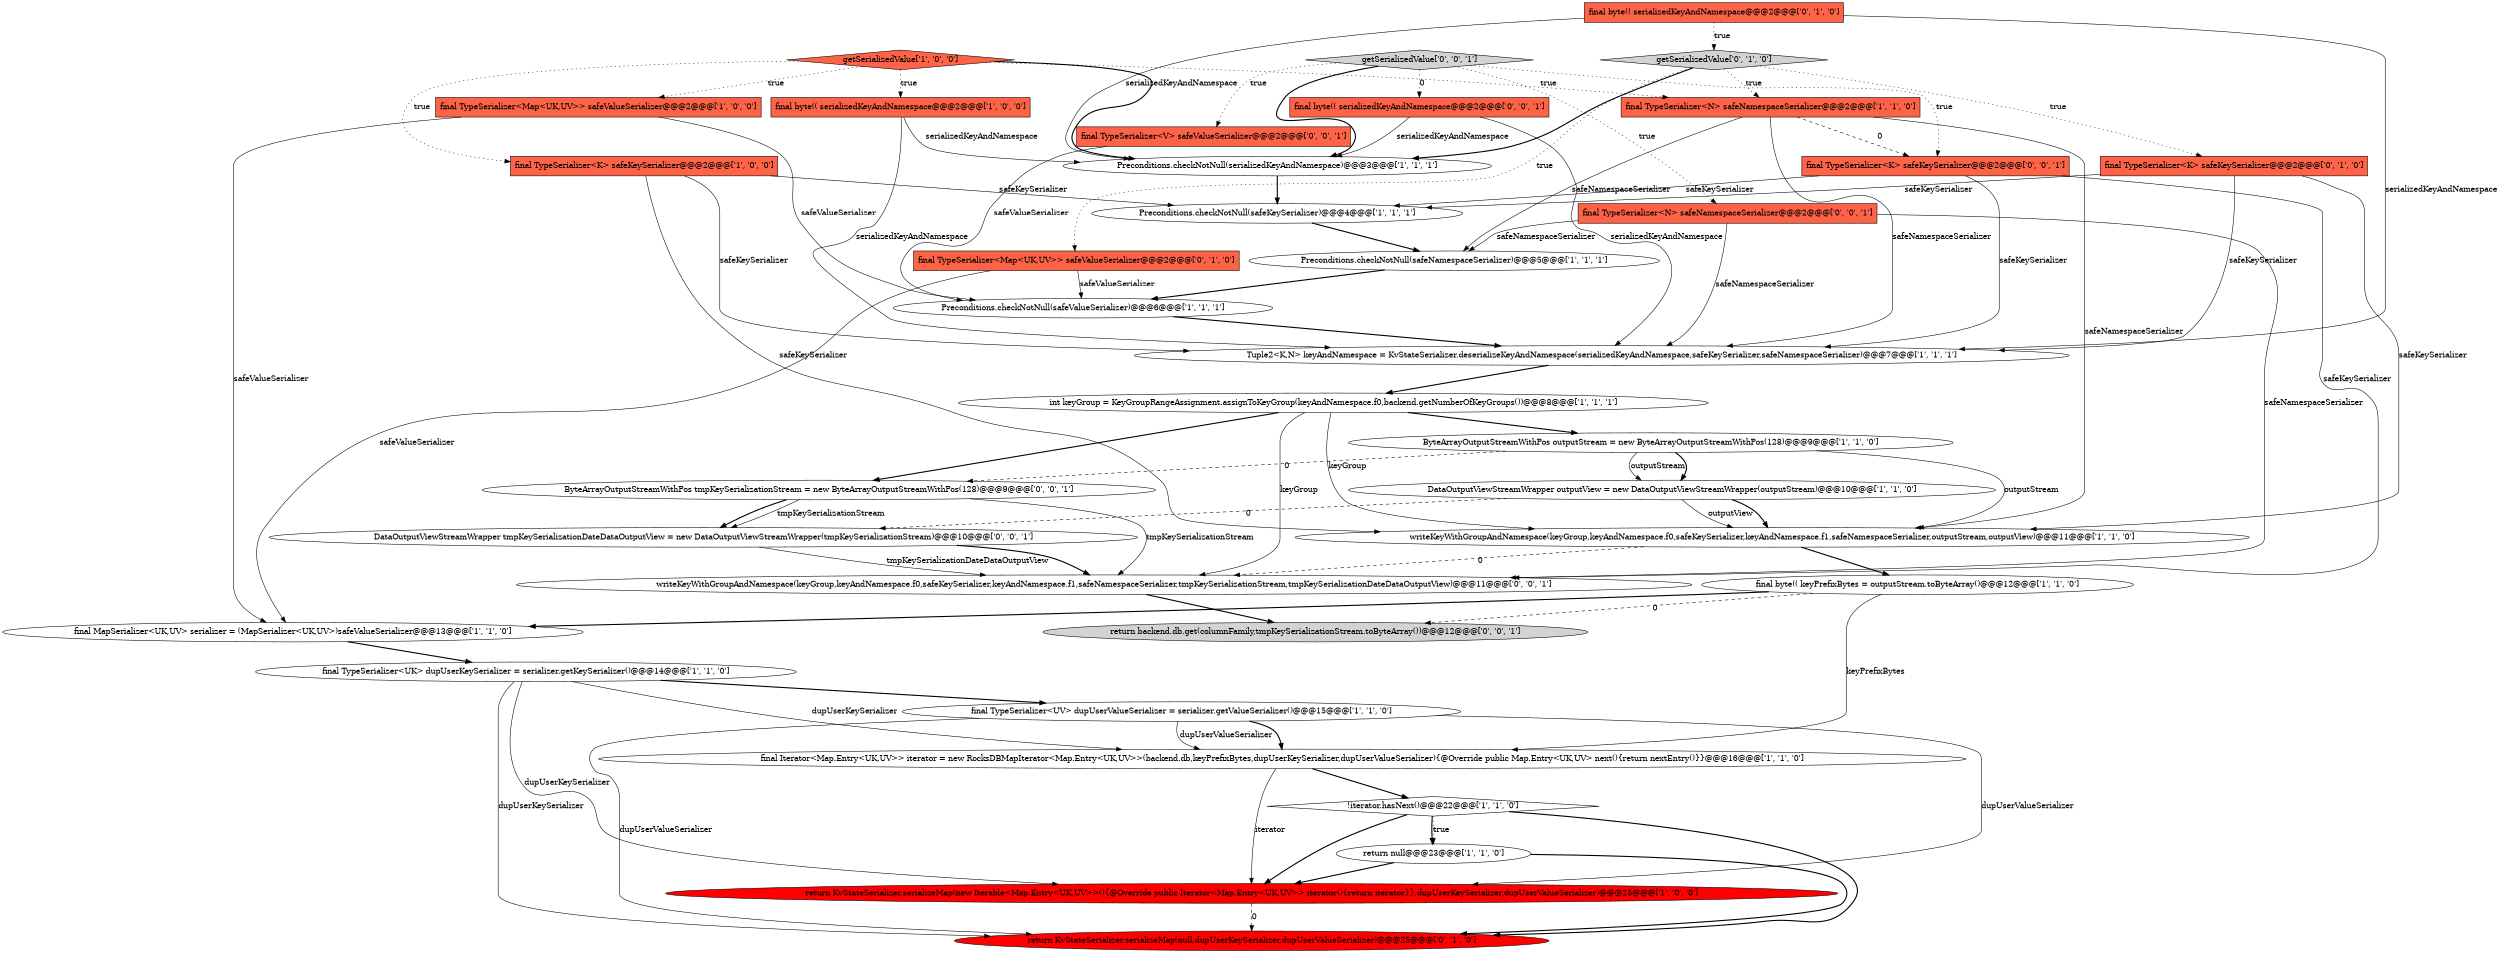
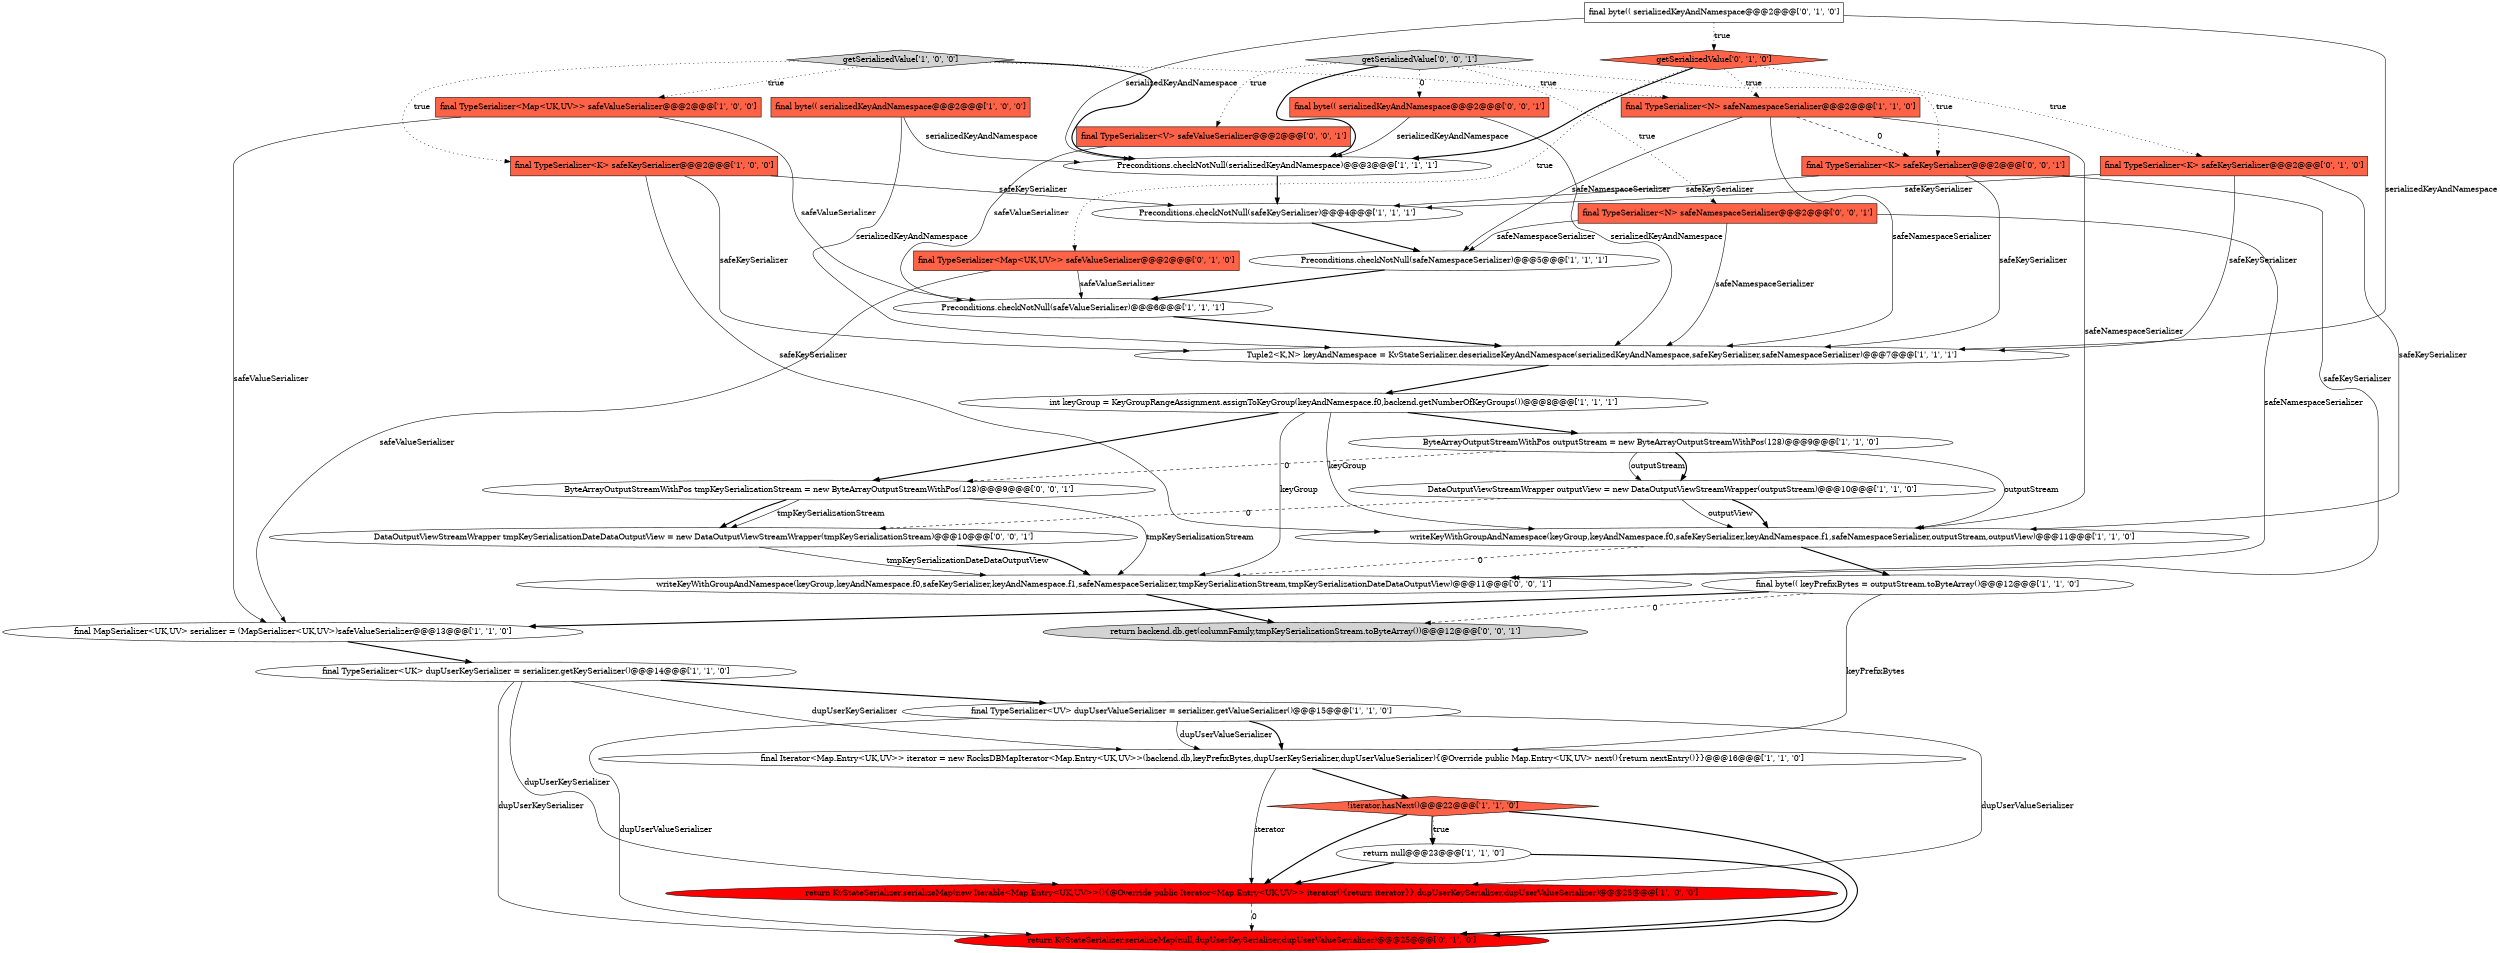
(1714, 13) -> (1714, 13)
(901, 60) -> (901, 60)
(1714, 60) -> (1714, 60)
(901, 81) -> none
(1433, 806) -> (1433, 806)
